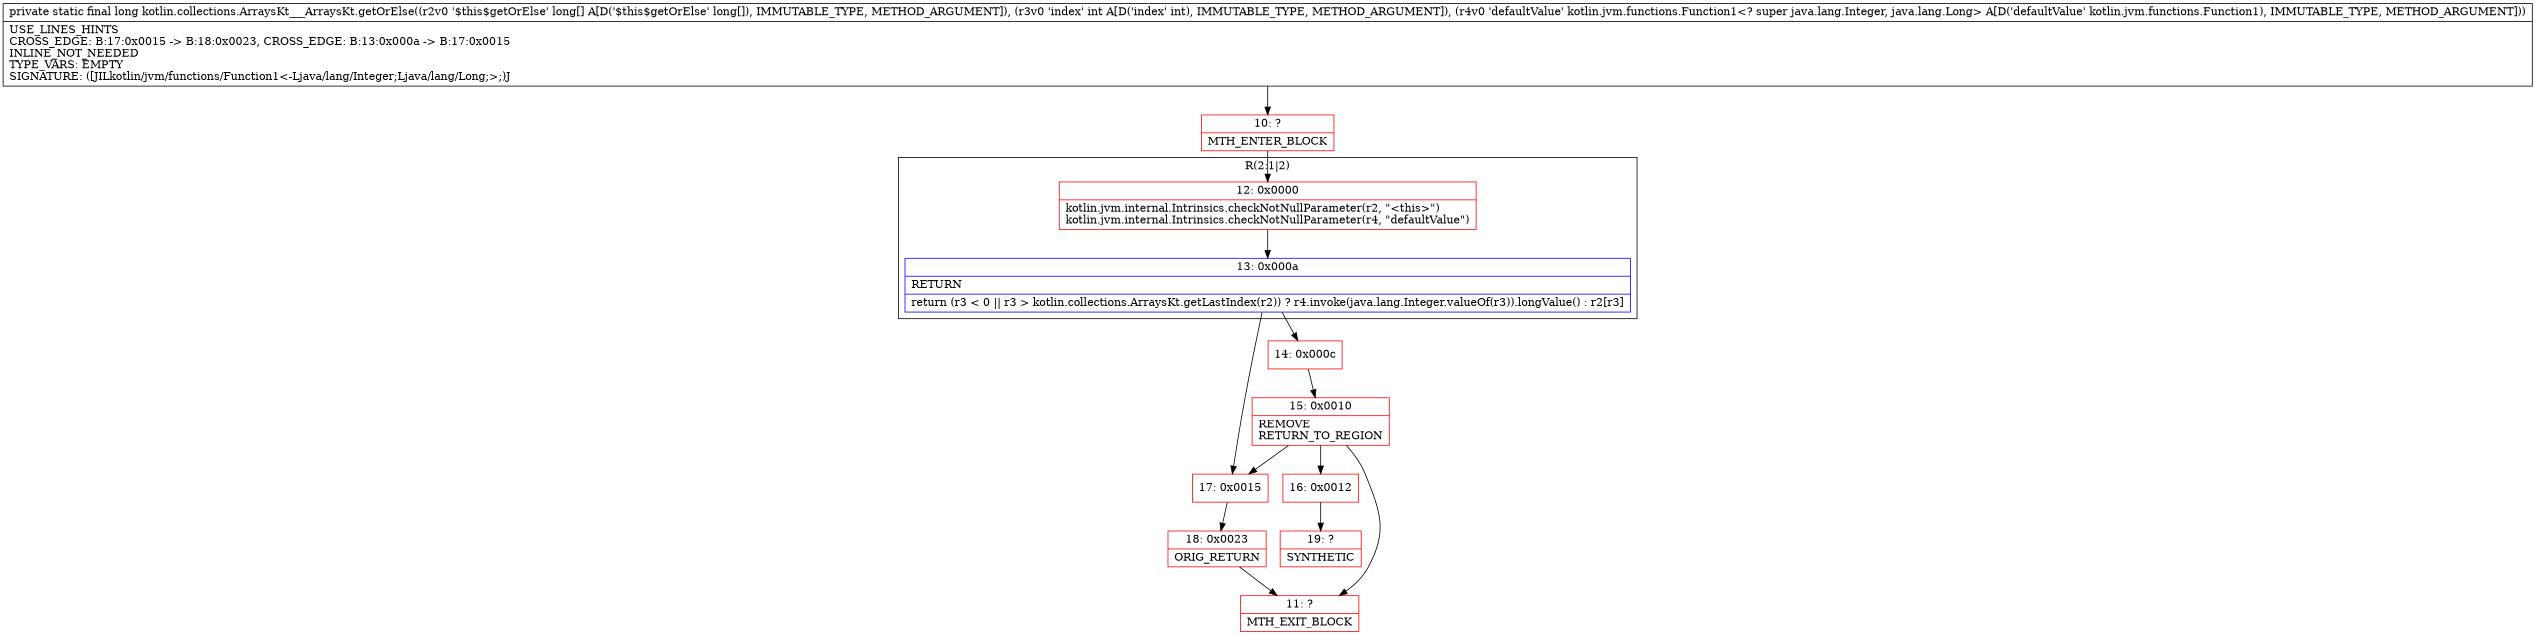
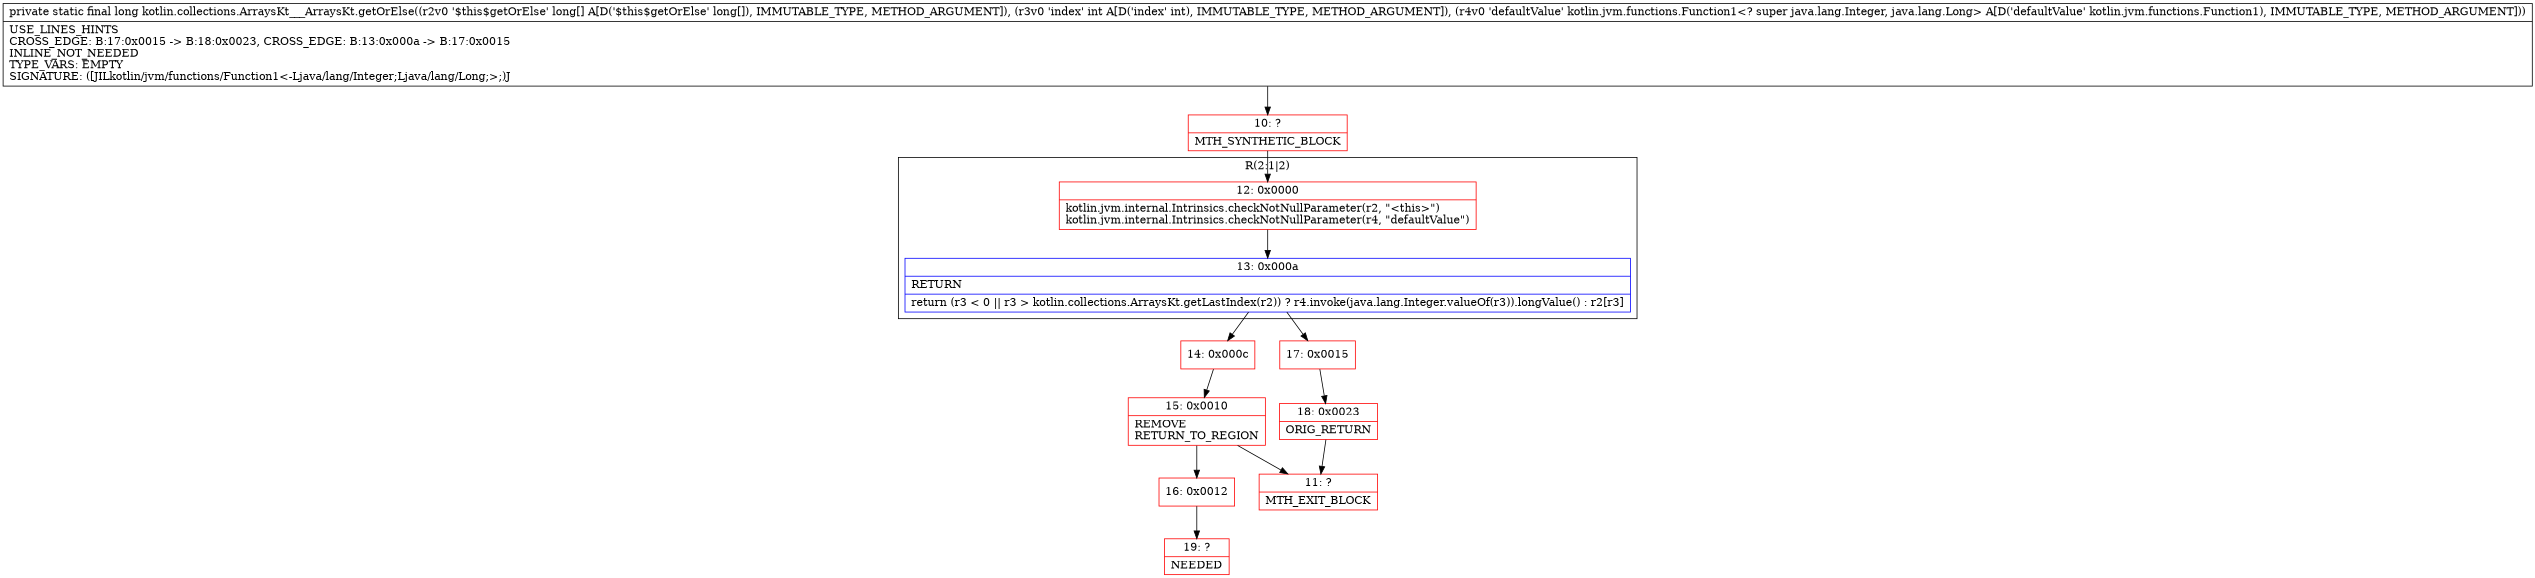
(1268, 141) -> (1268, 141)
(1272, 457) -> none
(1321, 557) -> (1197, 565)
